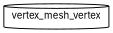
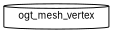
(56, 16) -> (56, 16)
